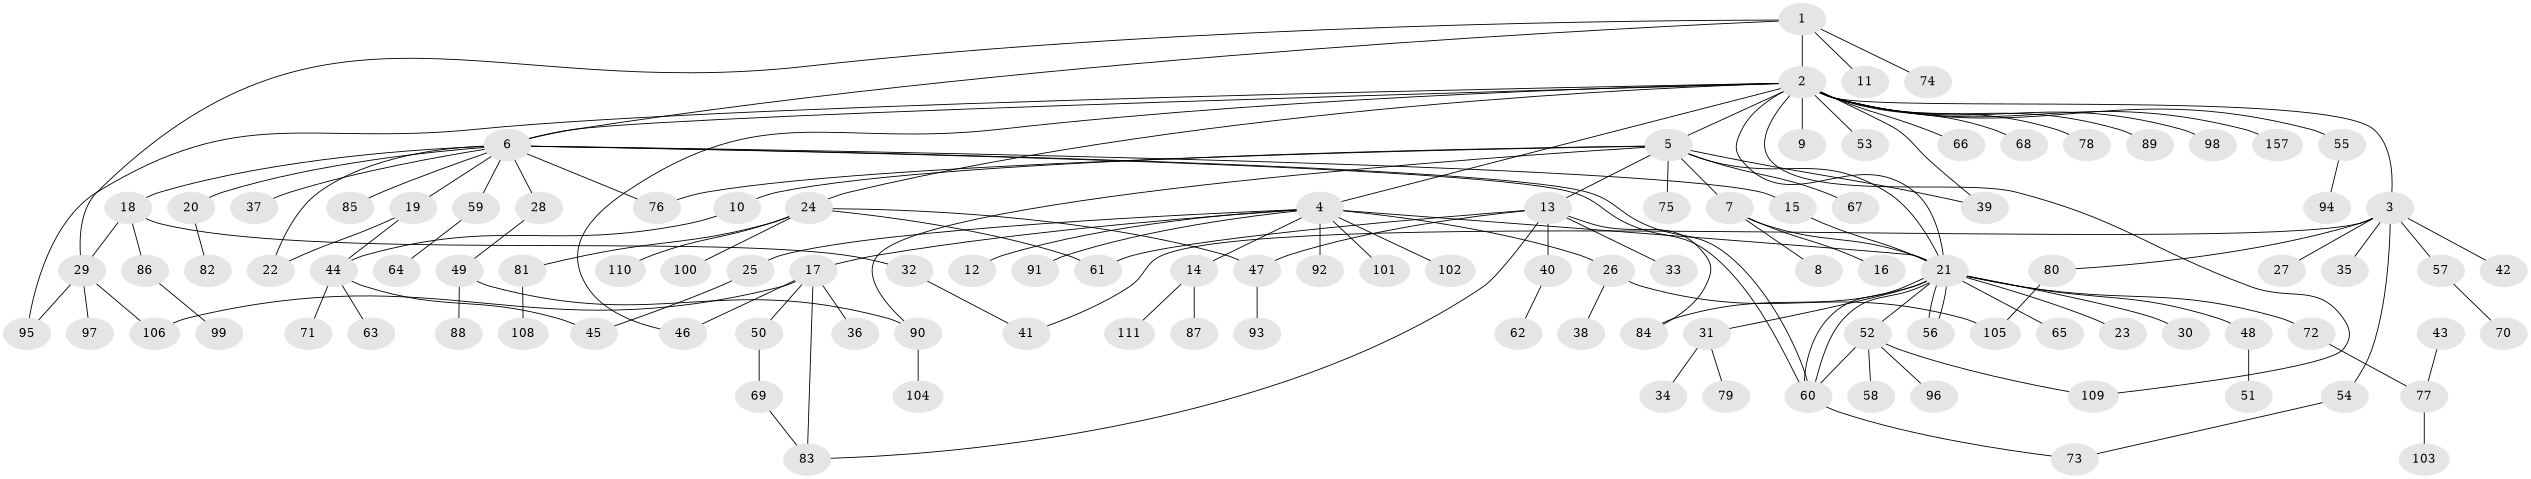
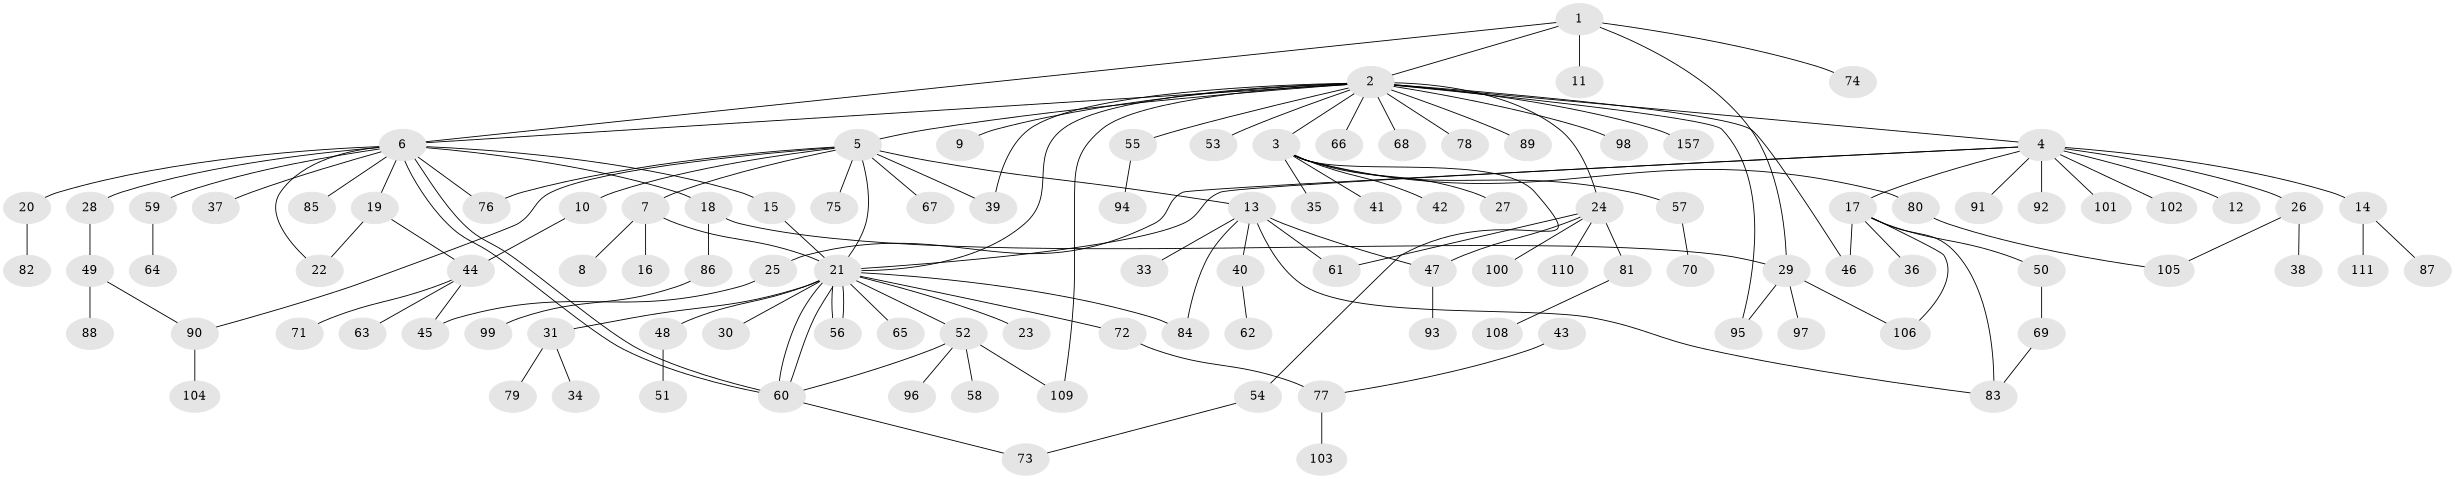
(909, 271) -> none
